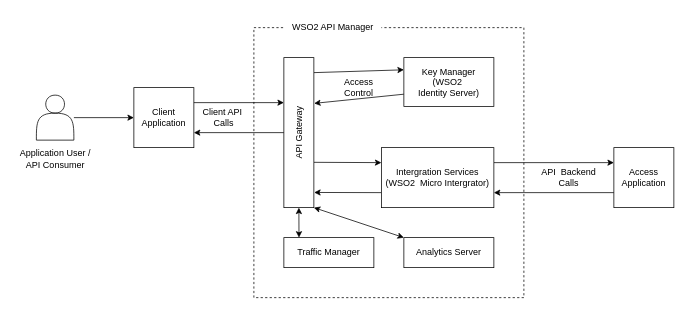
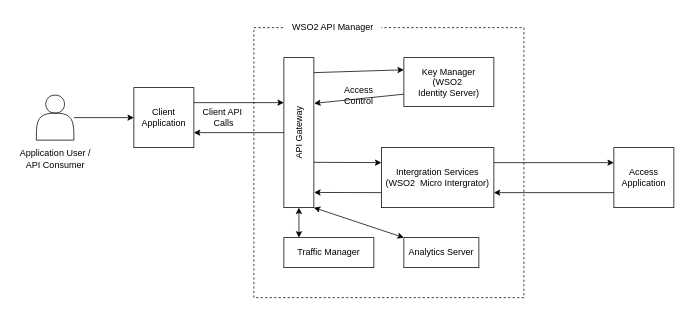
(359, 87) -> (359, 95)
(569, 177) -> none
(449, 252) -> (441, 252)
